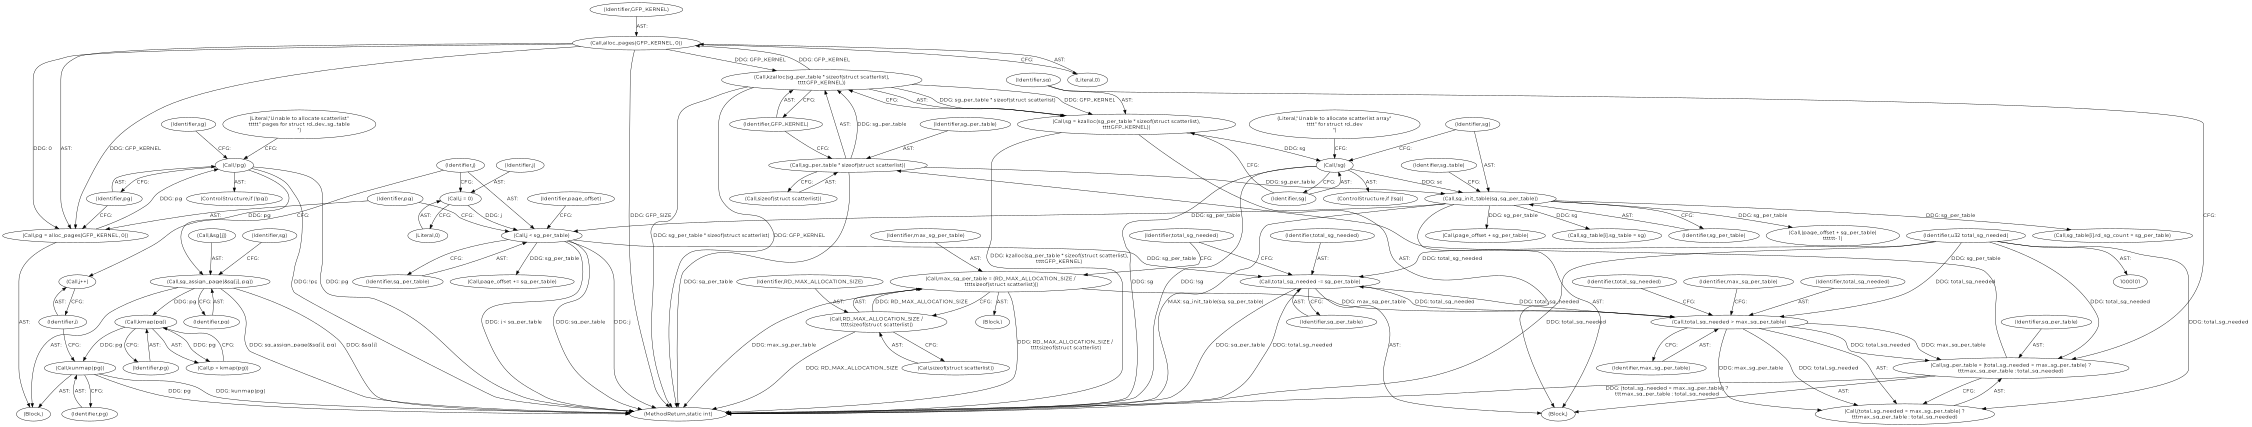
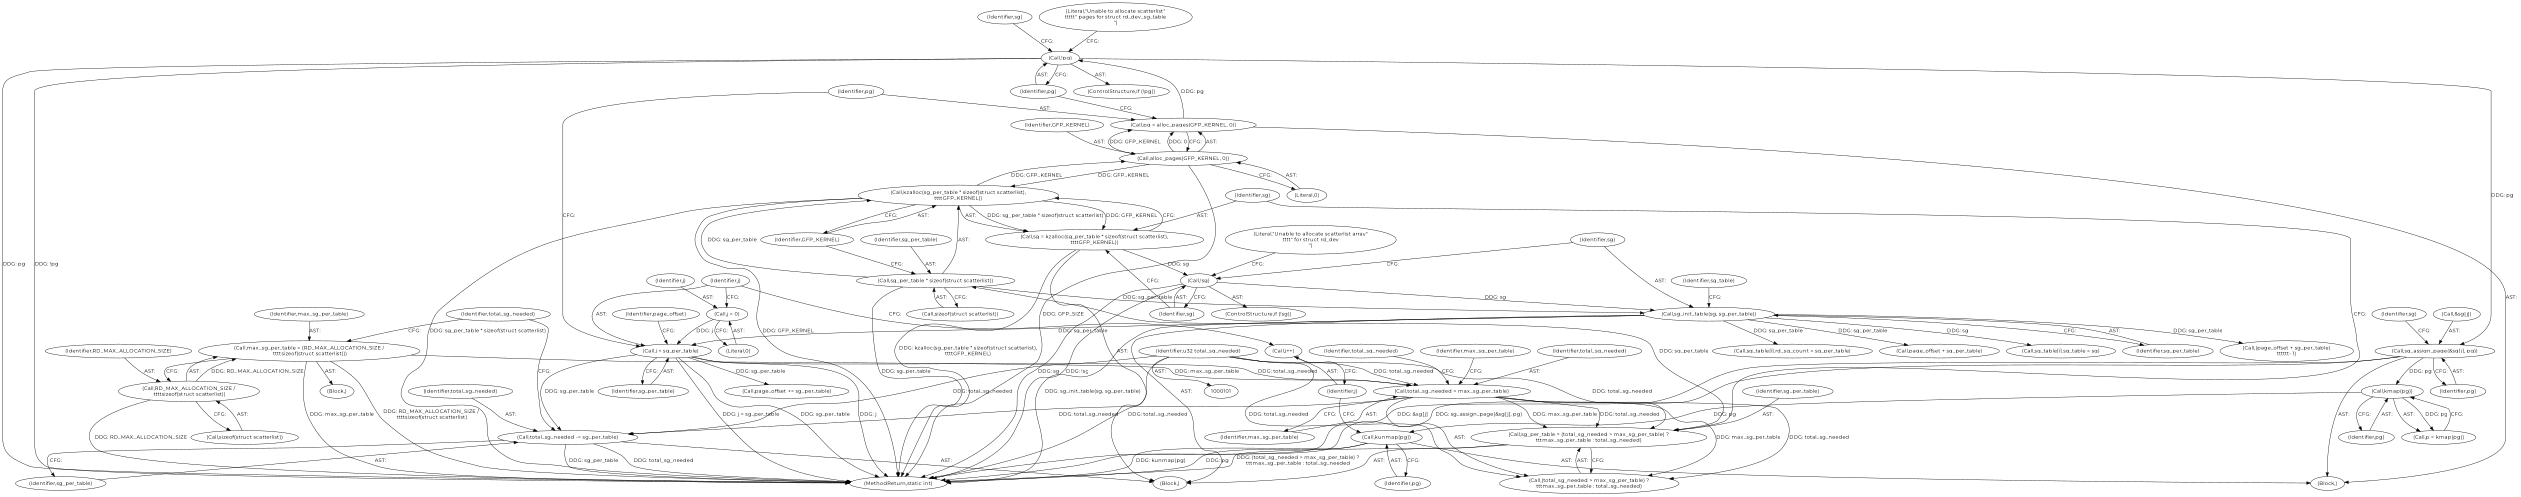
none -> (1189, 140)
(1216, 302) -> (1093, 391)
(1452, 309) -> (1175, 365)
